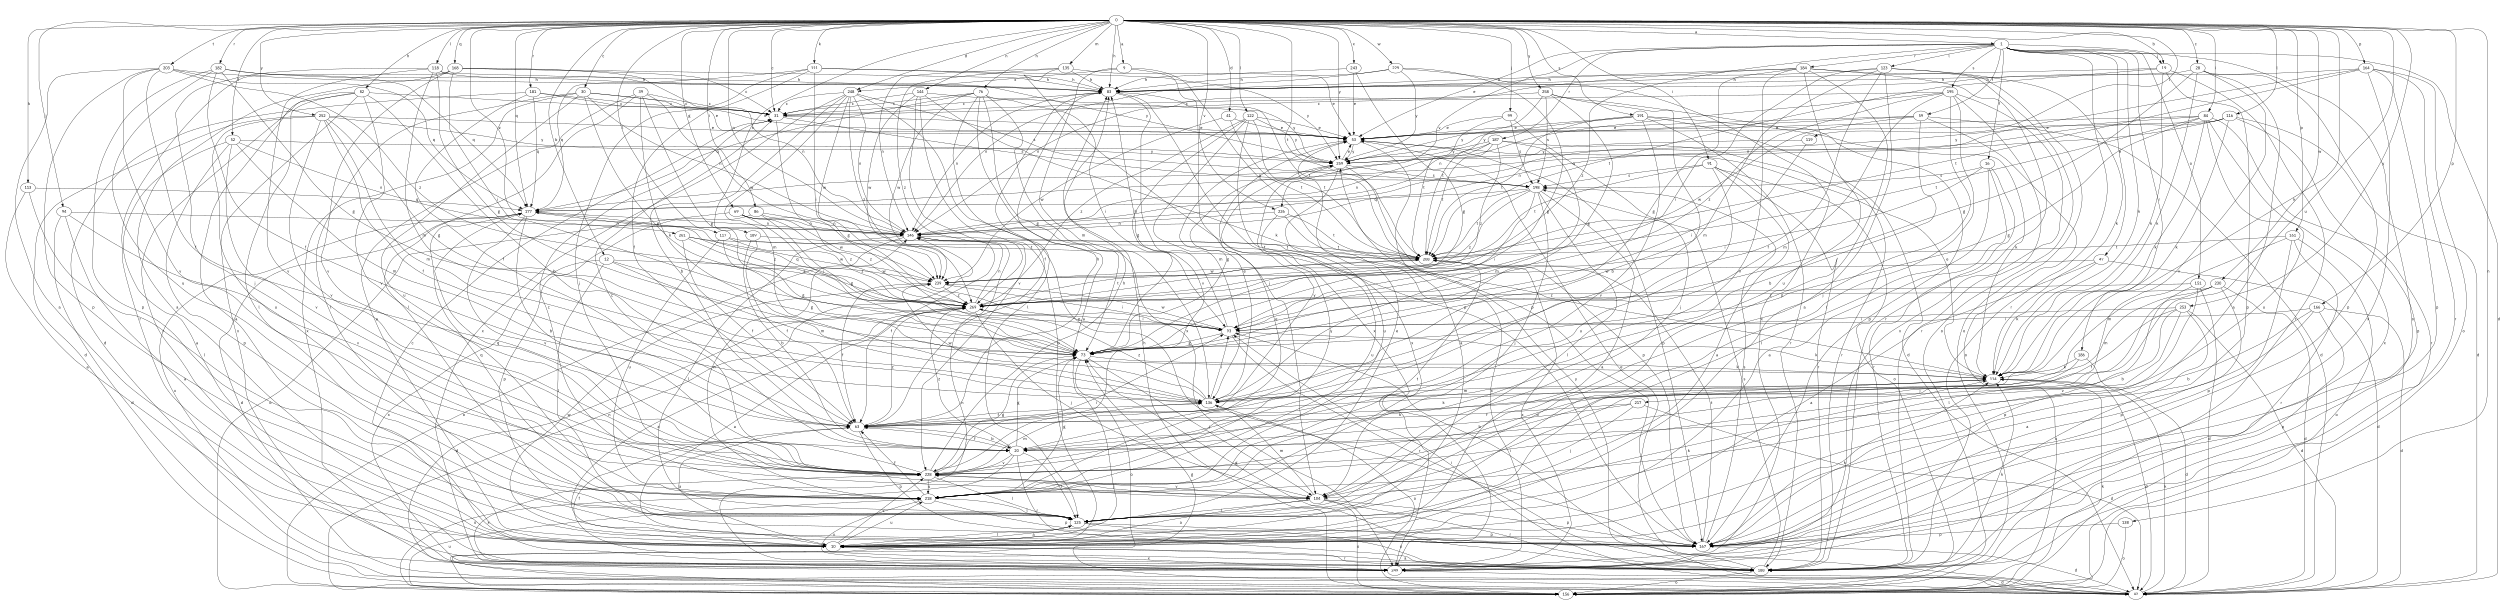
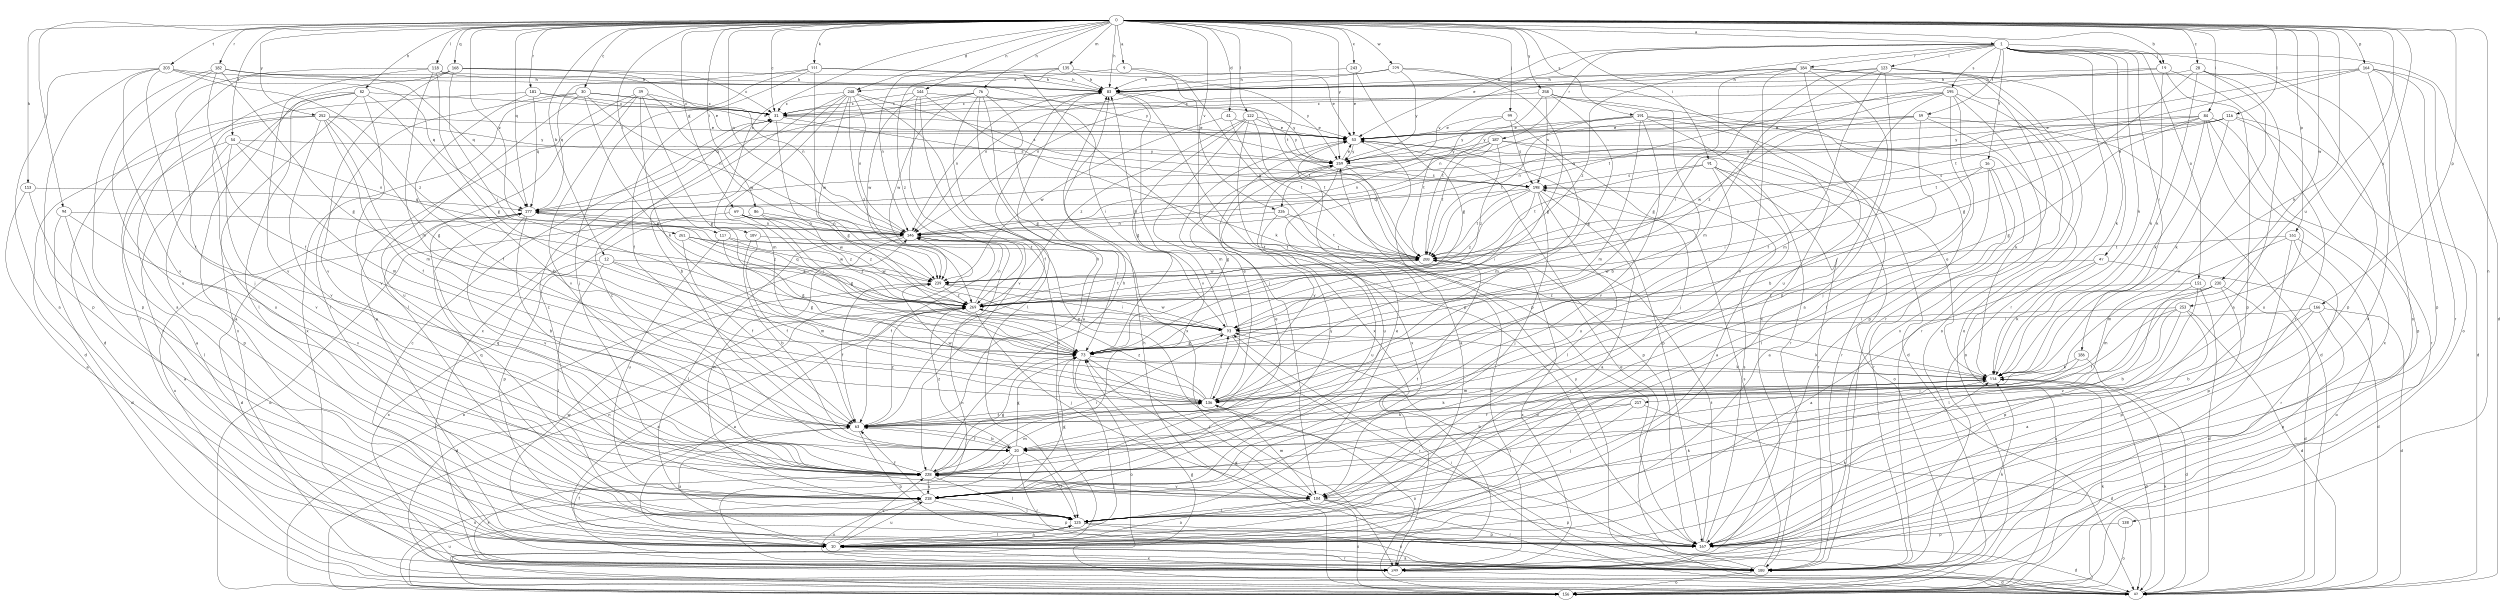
(233, 140) -> (233, 140)
(1809, 140) -> none
(1072, 233) -> (1500, 291)
none -> (651, 361)
